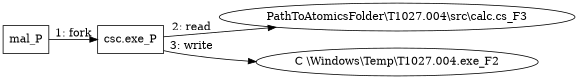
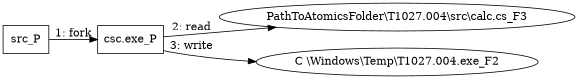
(26, 40) -> (26, 40)
